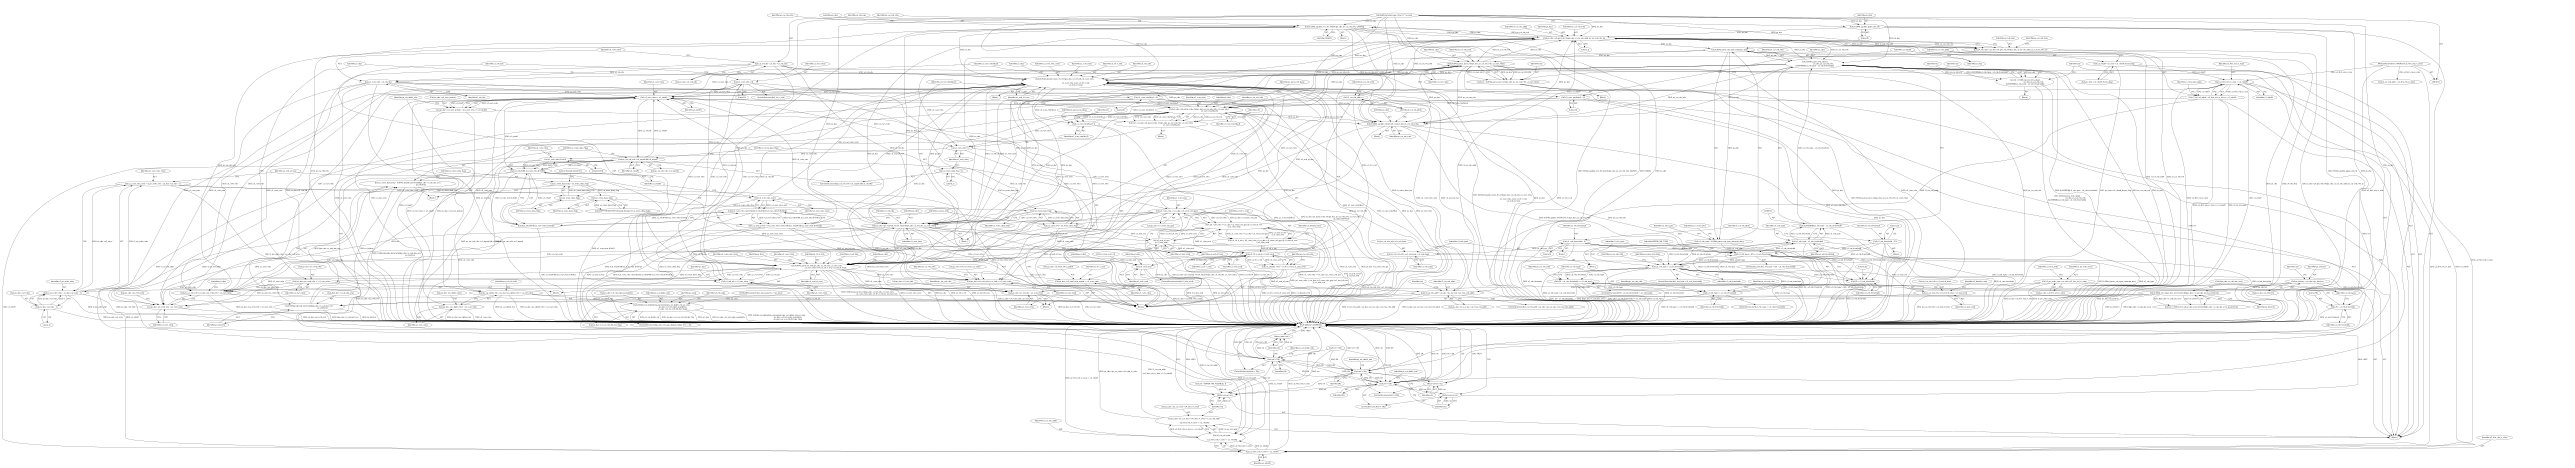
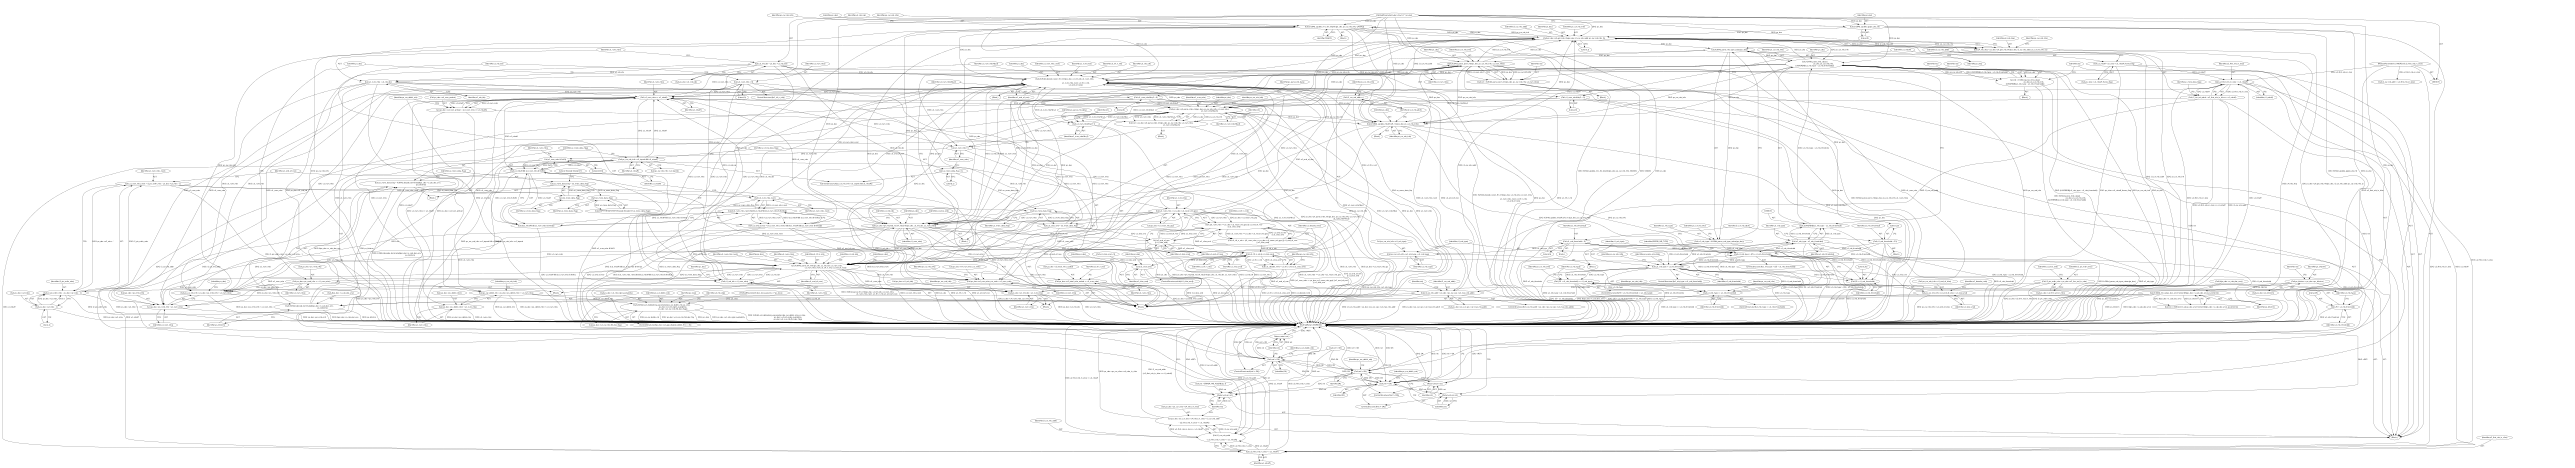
(2276, 316) -> (1832, 142)
